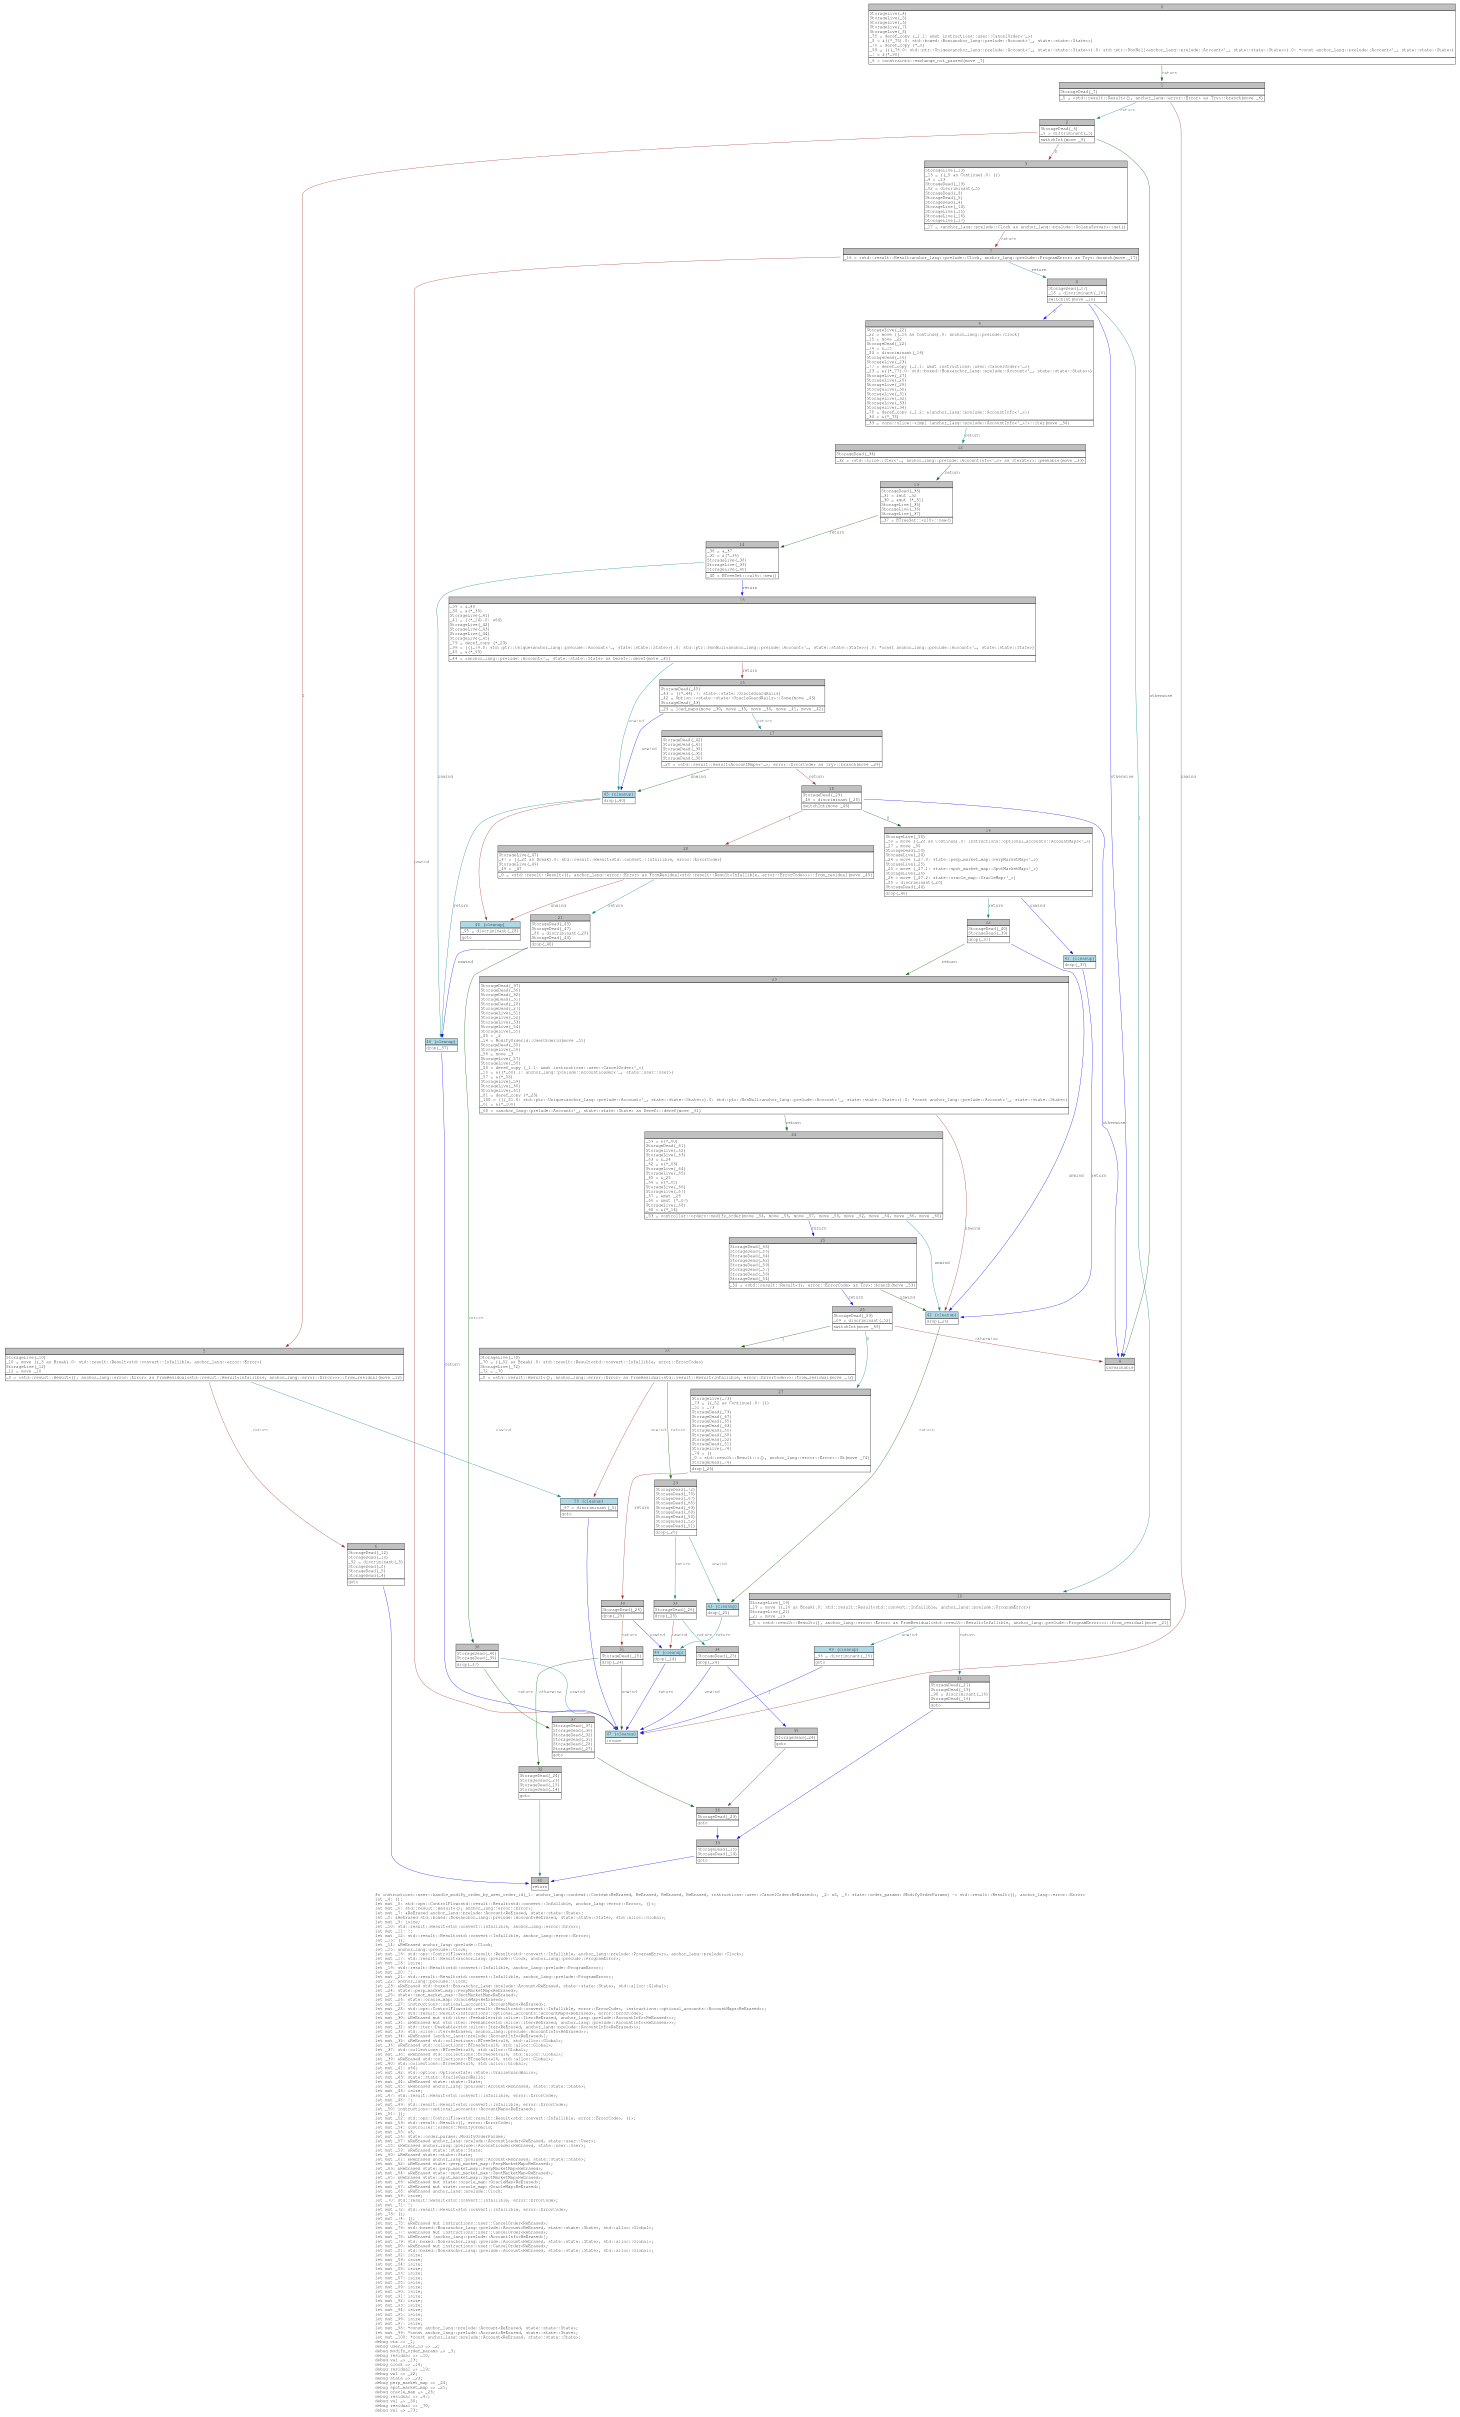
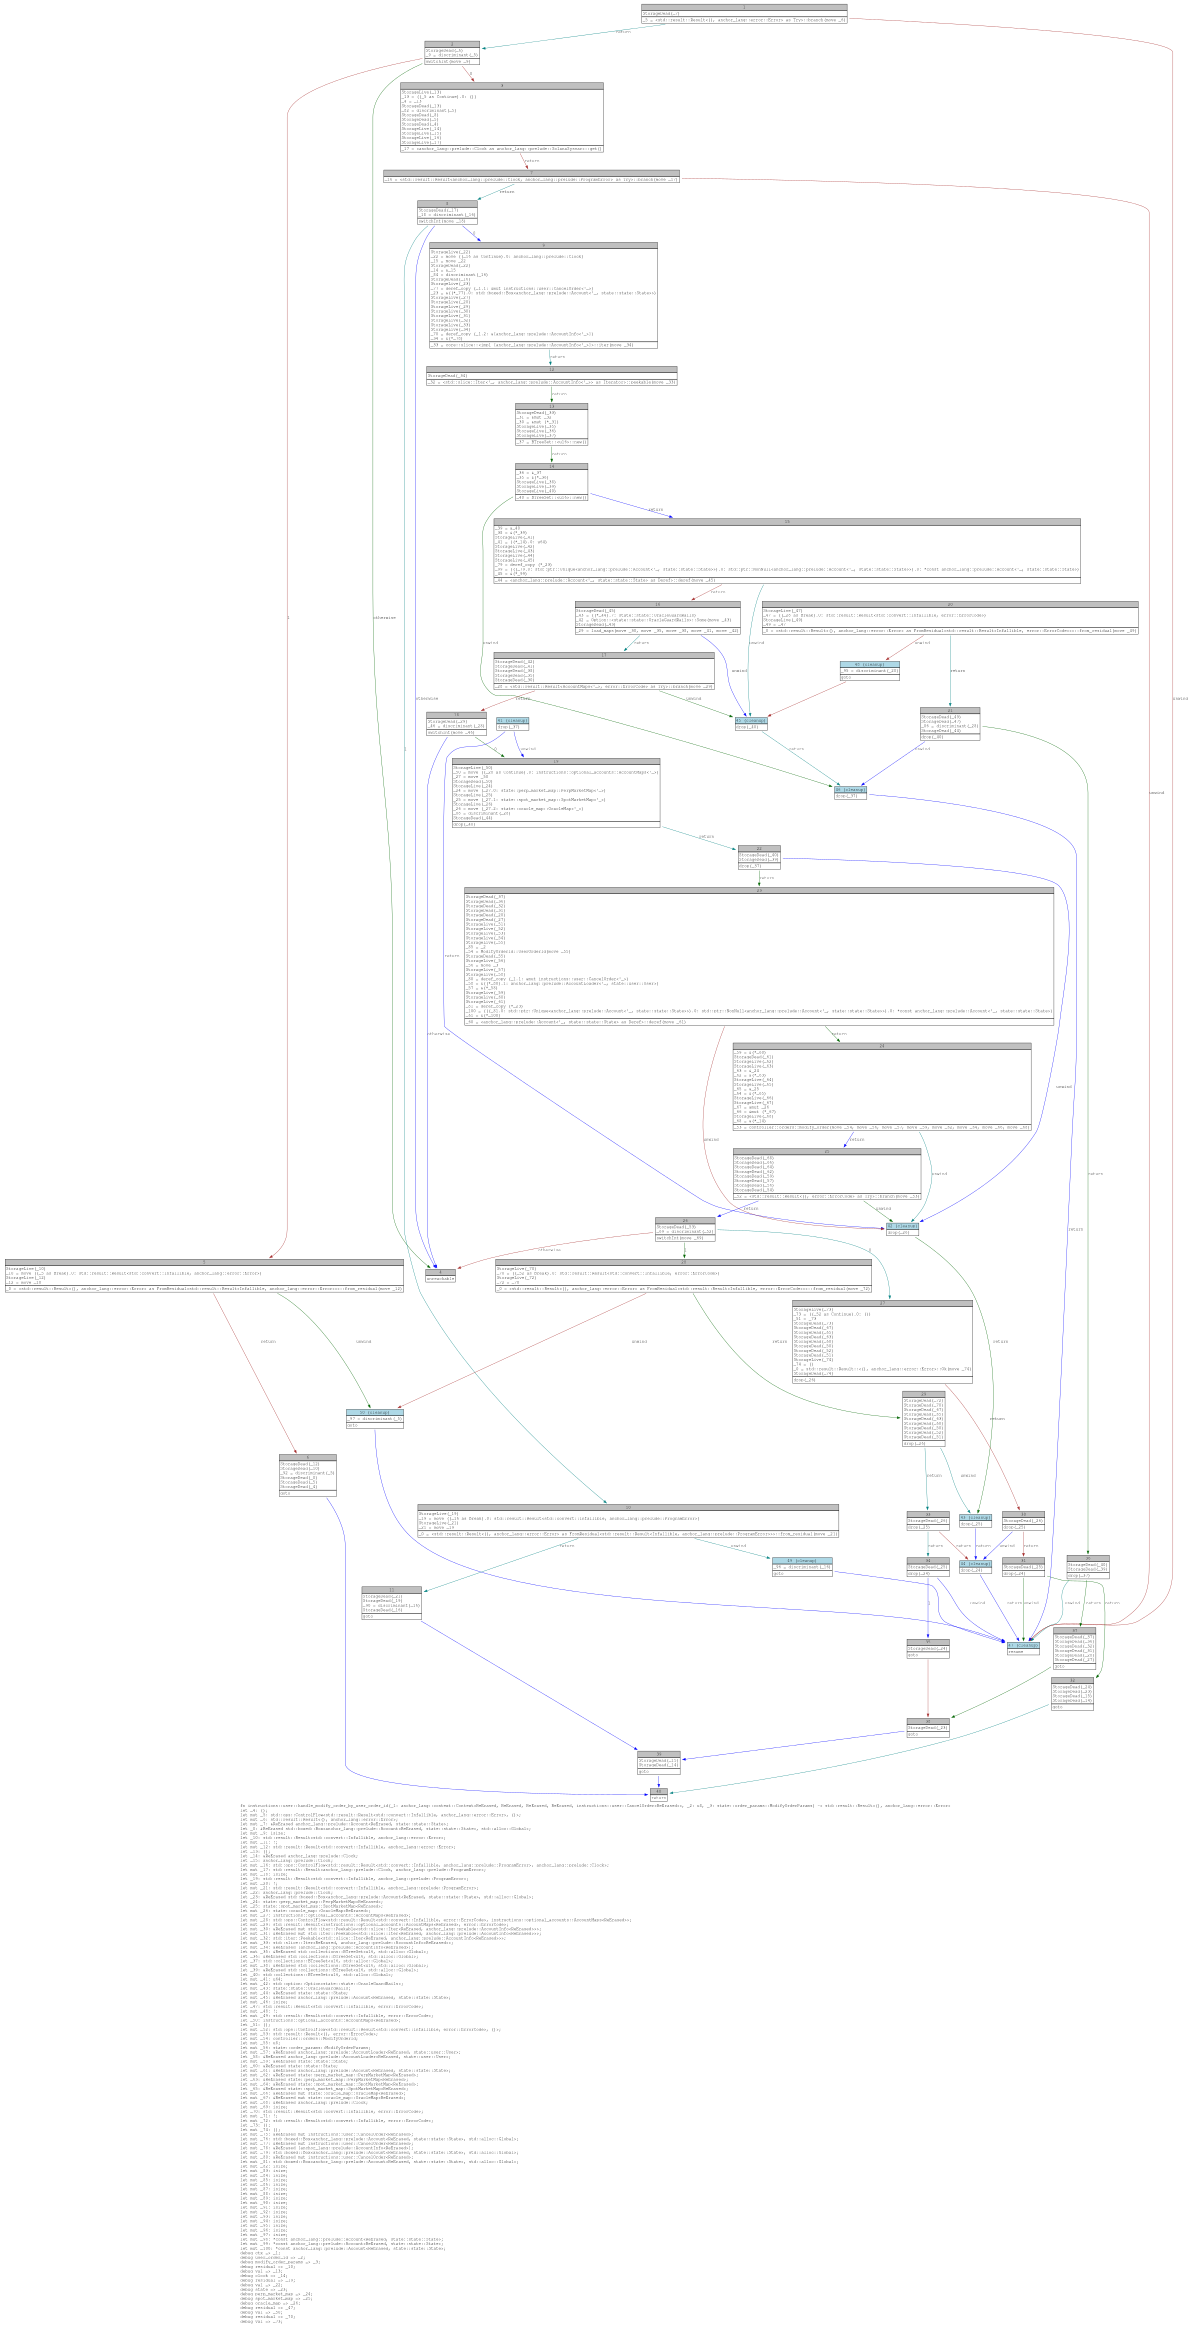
(1162, 34) -> none
(438, 682) -> (559, 707)
(500, 821) -> (808, 698)
(765, 827) -> none
(1046, 925) -> (517, 743)
(405, 1439) -> (331, 1343)
(680, 1635) -> (964, 1546)
(709, 1640) -> (976, 1542)
(550, 1692) -> (1112, 1603)
